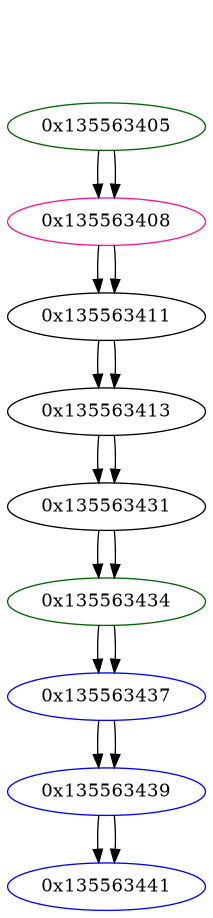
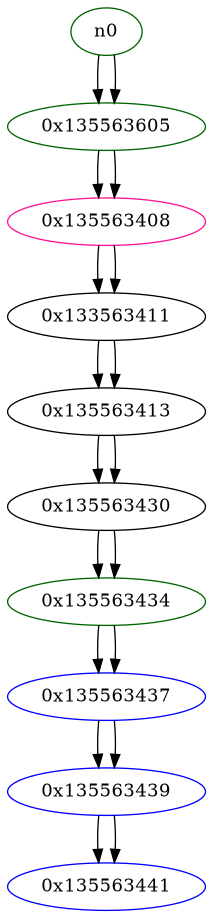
none -> (107, 32)
(107, 127) -> (107, 127)
(107, 317) -> (107, 317)
(107, 507) -> (107, 507)
